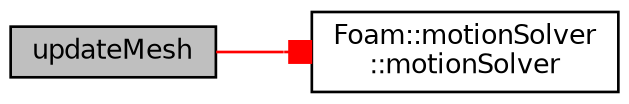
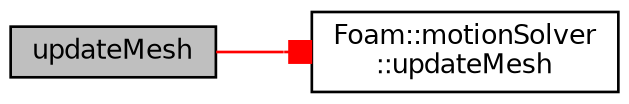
(465, 52) -> (465, 52)
